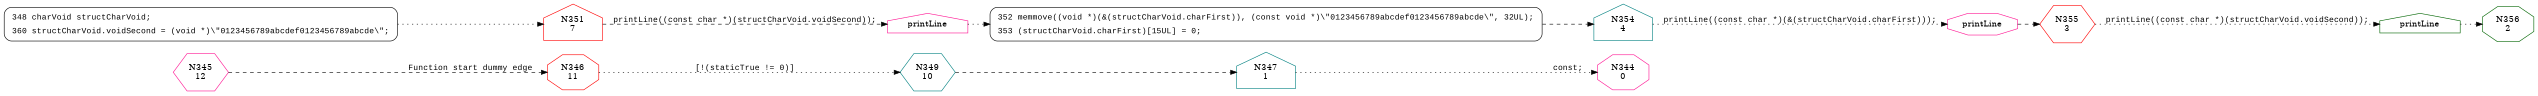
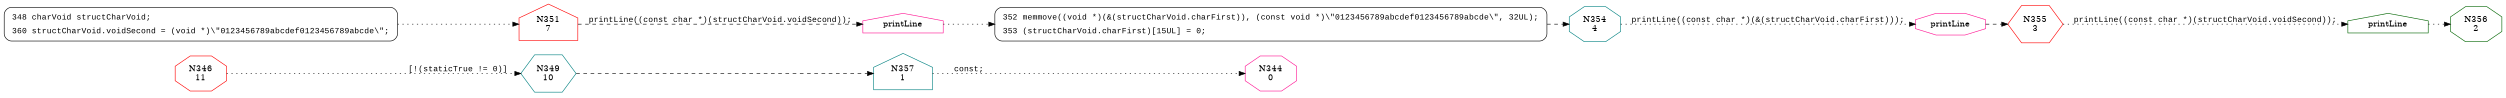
(1623, 24) -> (1595, 24)
(201, 72) -> none
(1266, 72) -> (903, 73)
